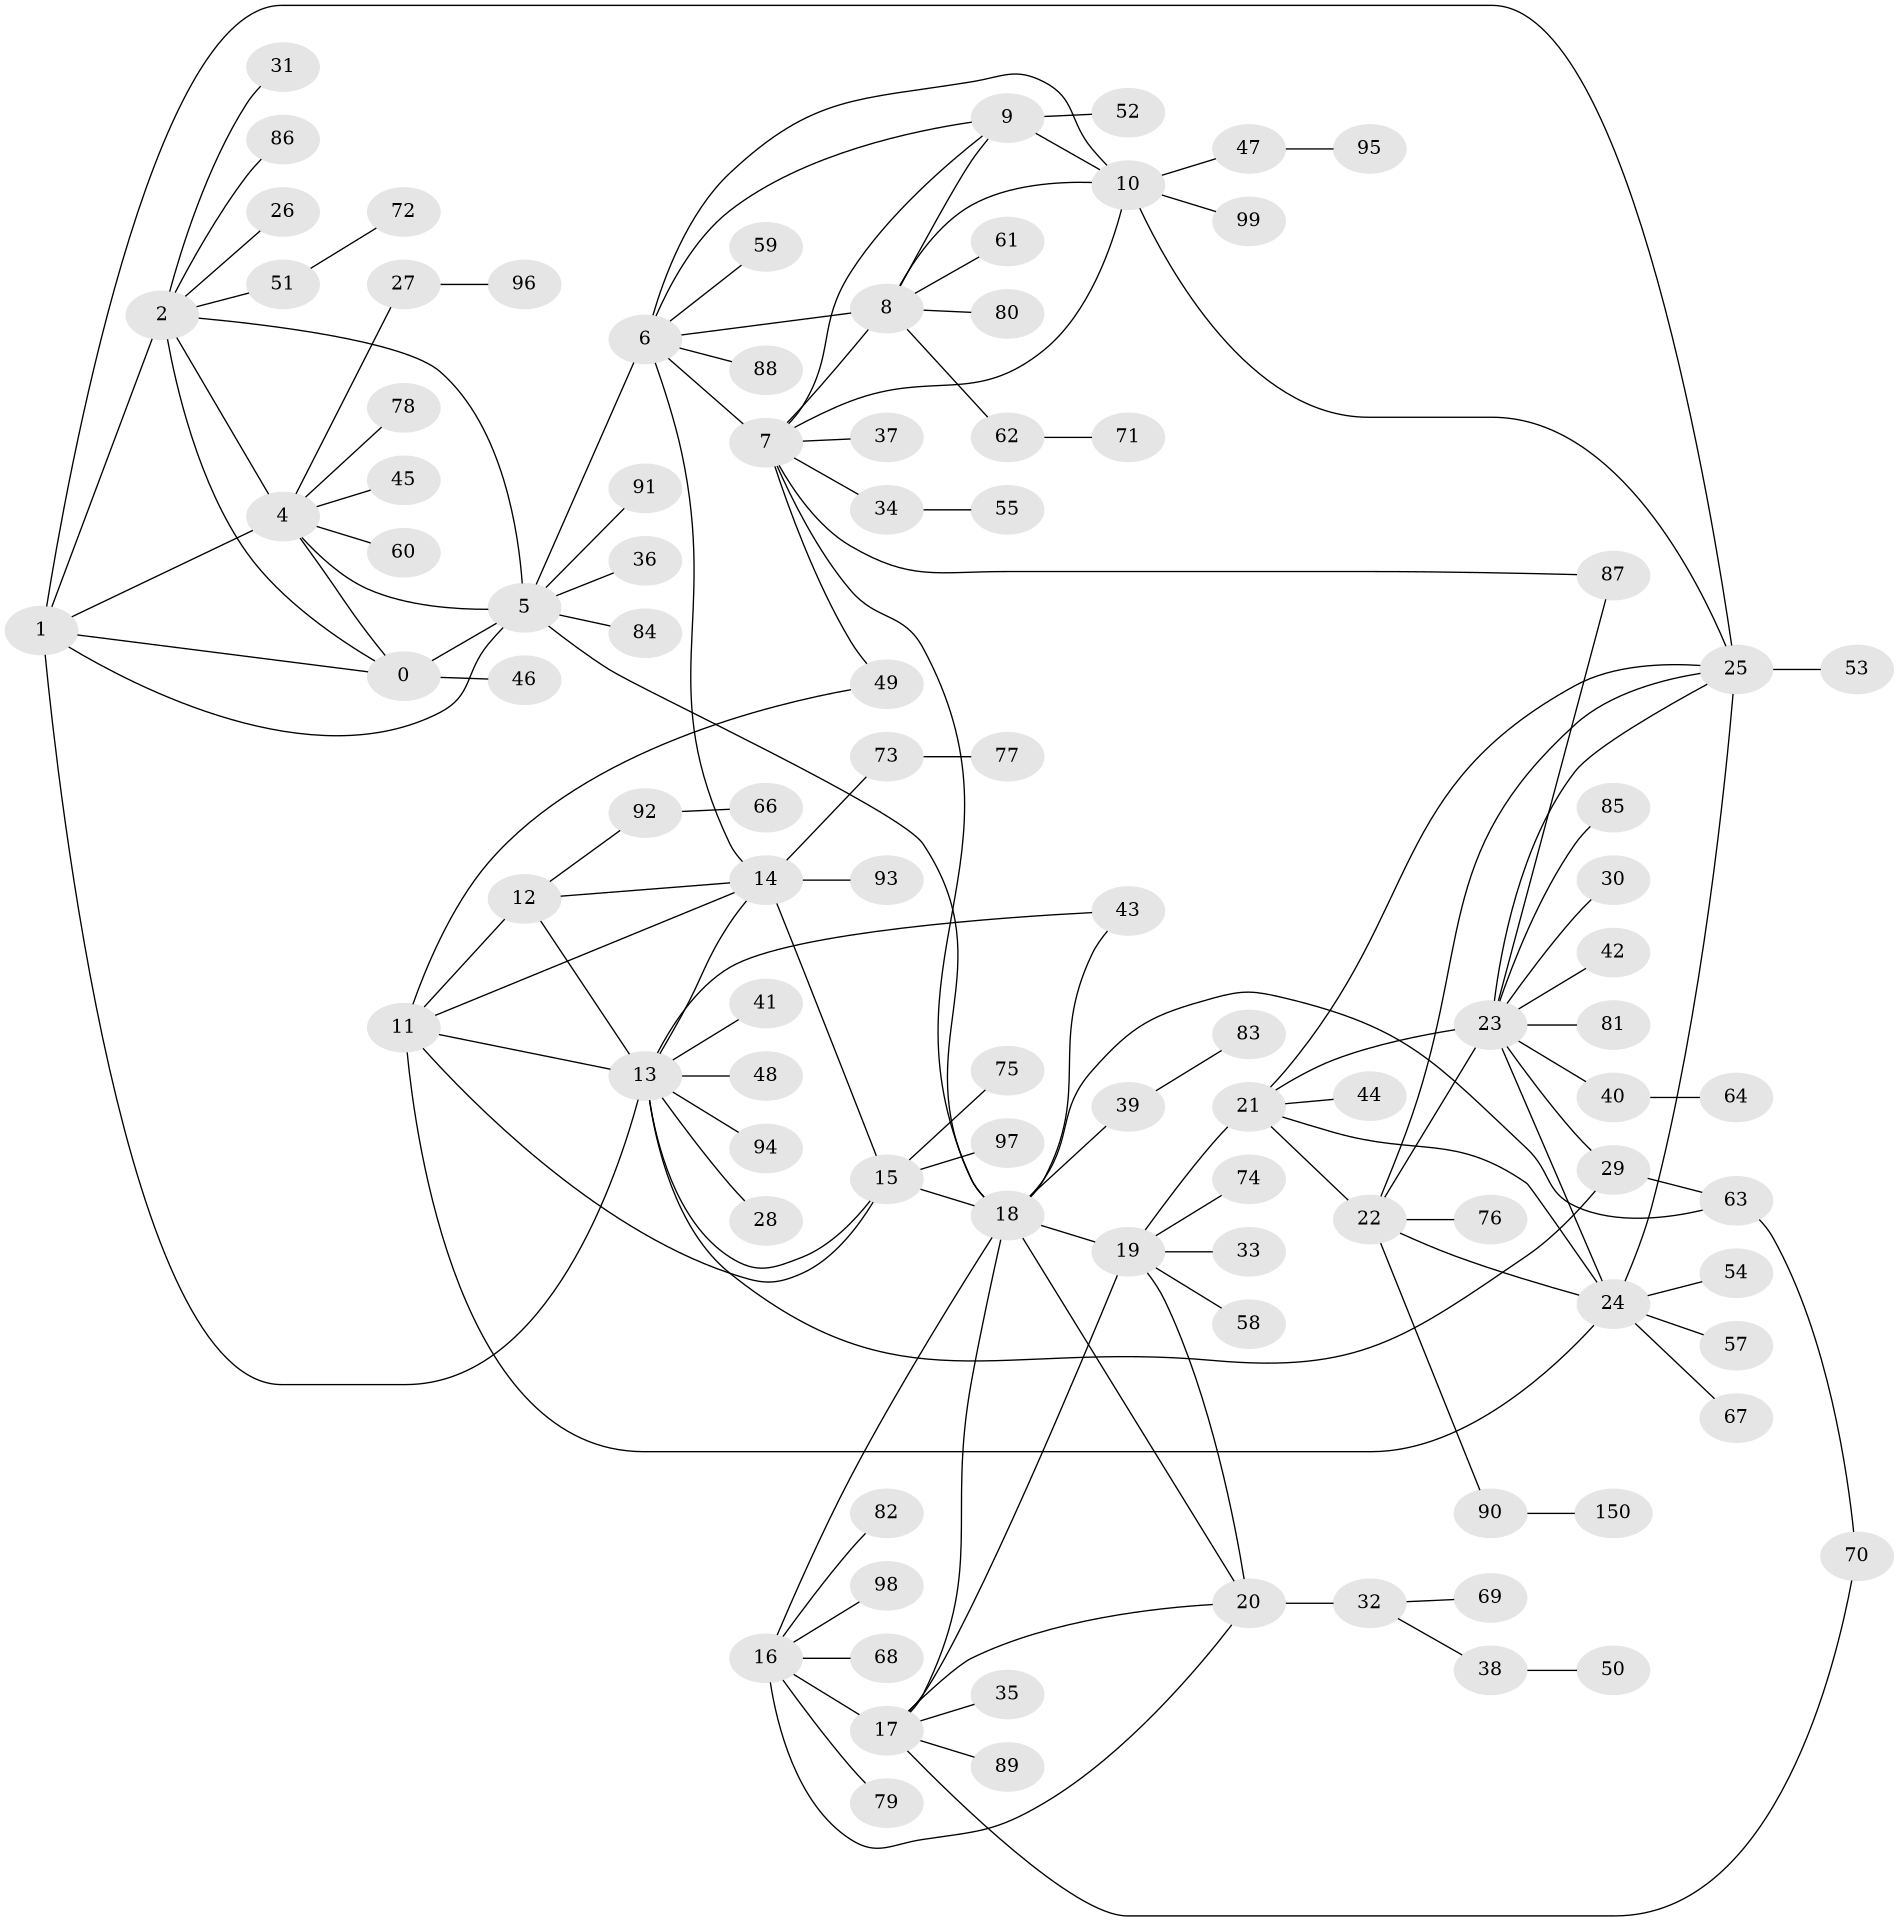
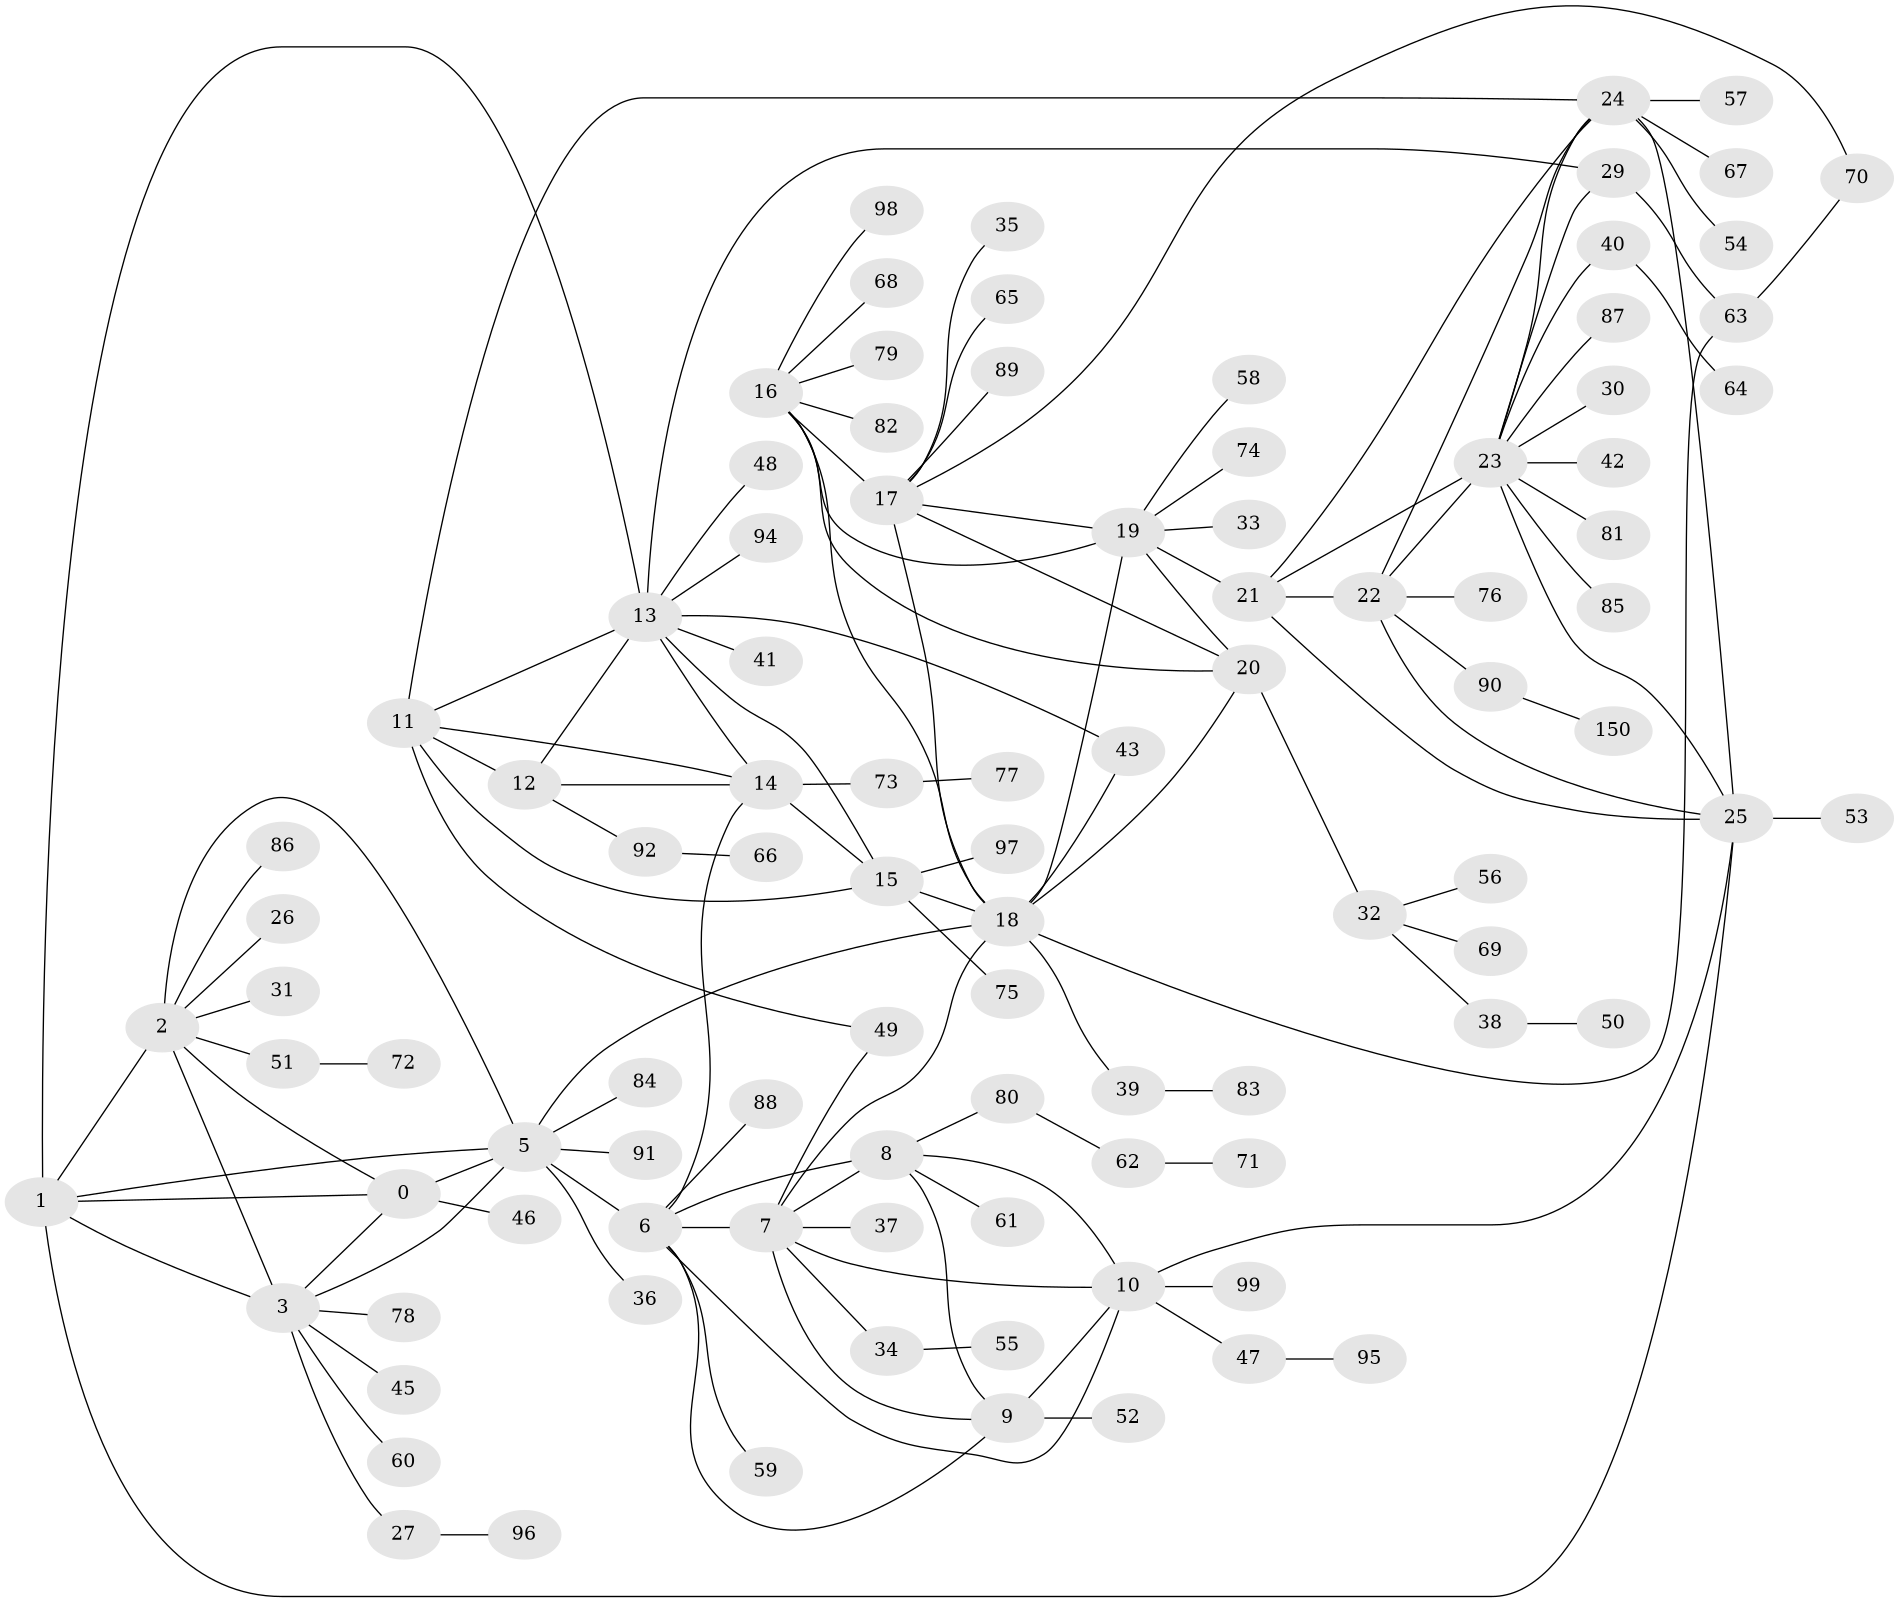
none -> (1008, 299)
(947, 373) -> (1068, 1131)
(283, 517) -> (283, 1308)
none -> (891, 555)
(1157, 572) -> none
none -> (1491, 879)
(887, 880) -> none
(1370, 1096) -> none
(766, 1221) -> none
